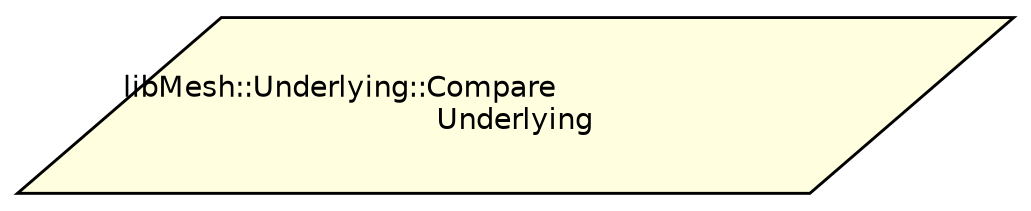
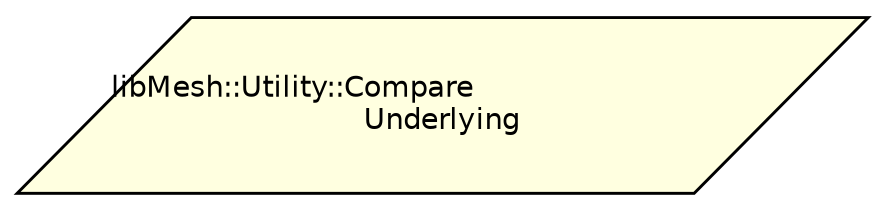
(516, 105) -> (443, 105)
